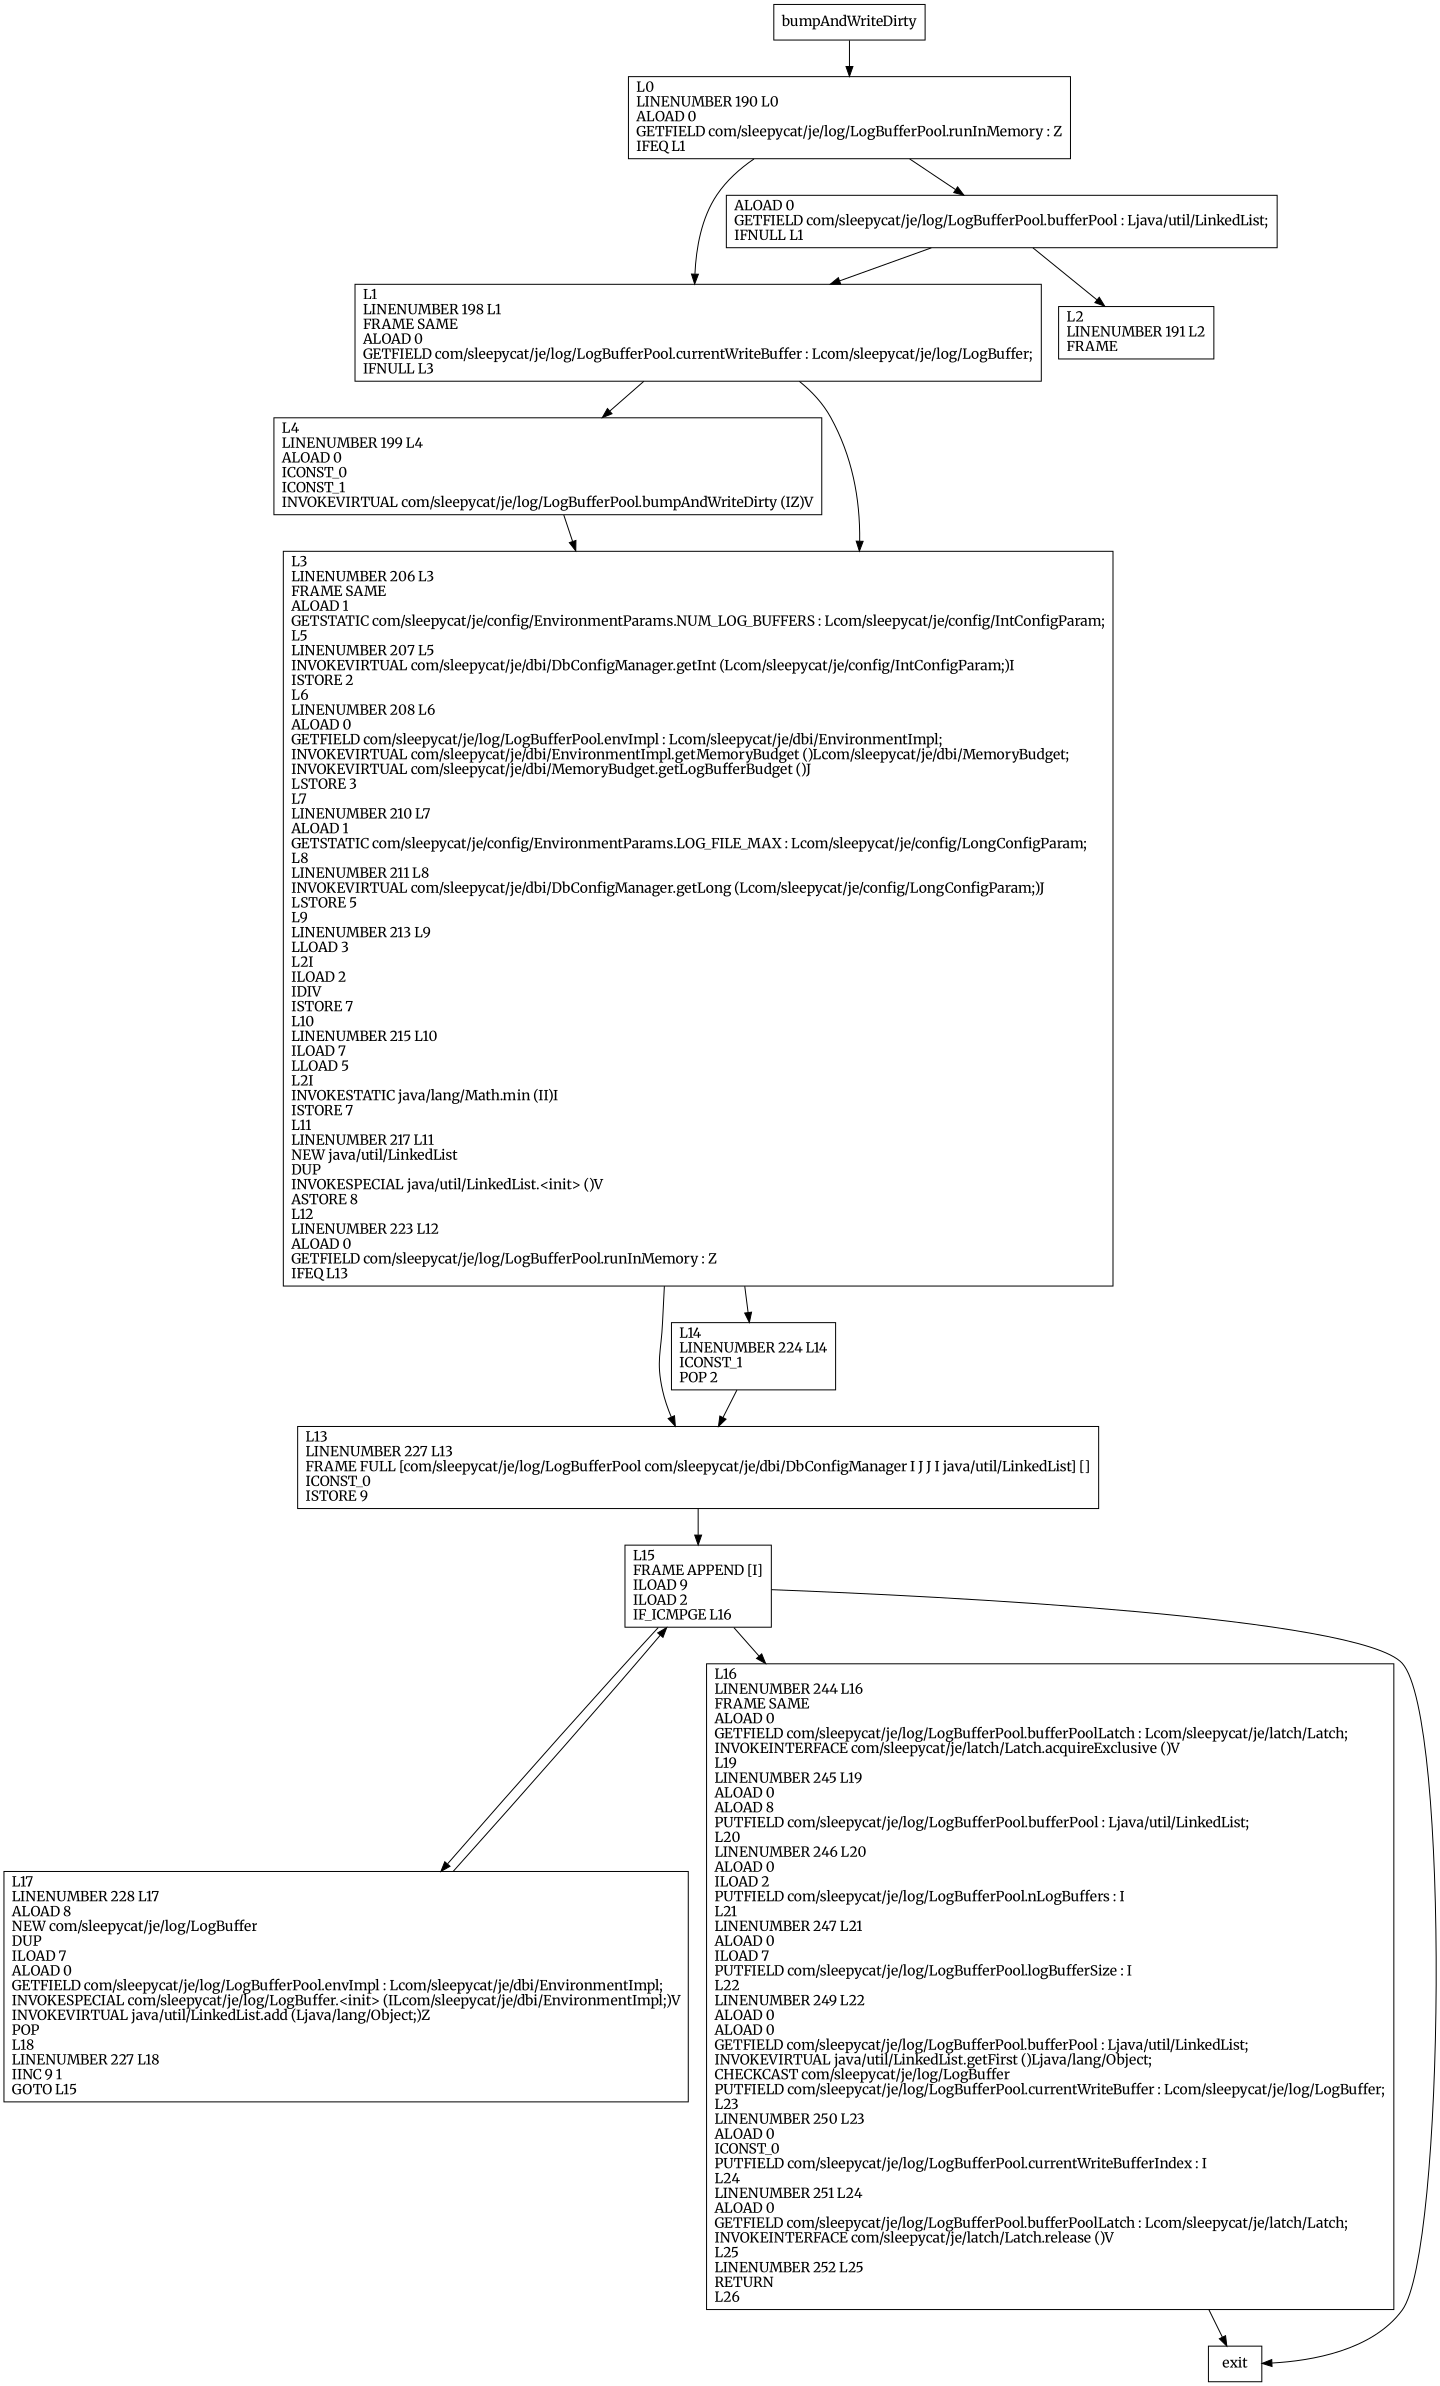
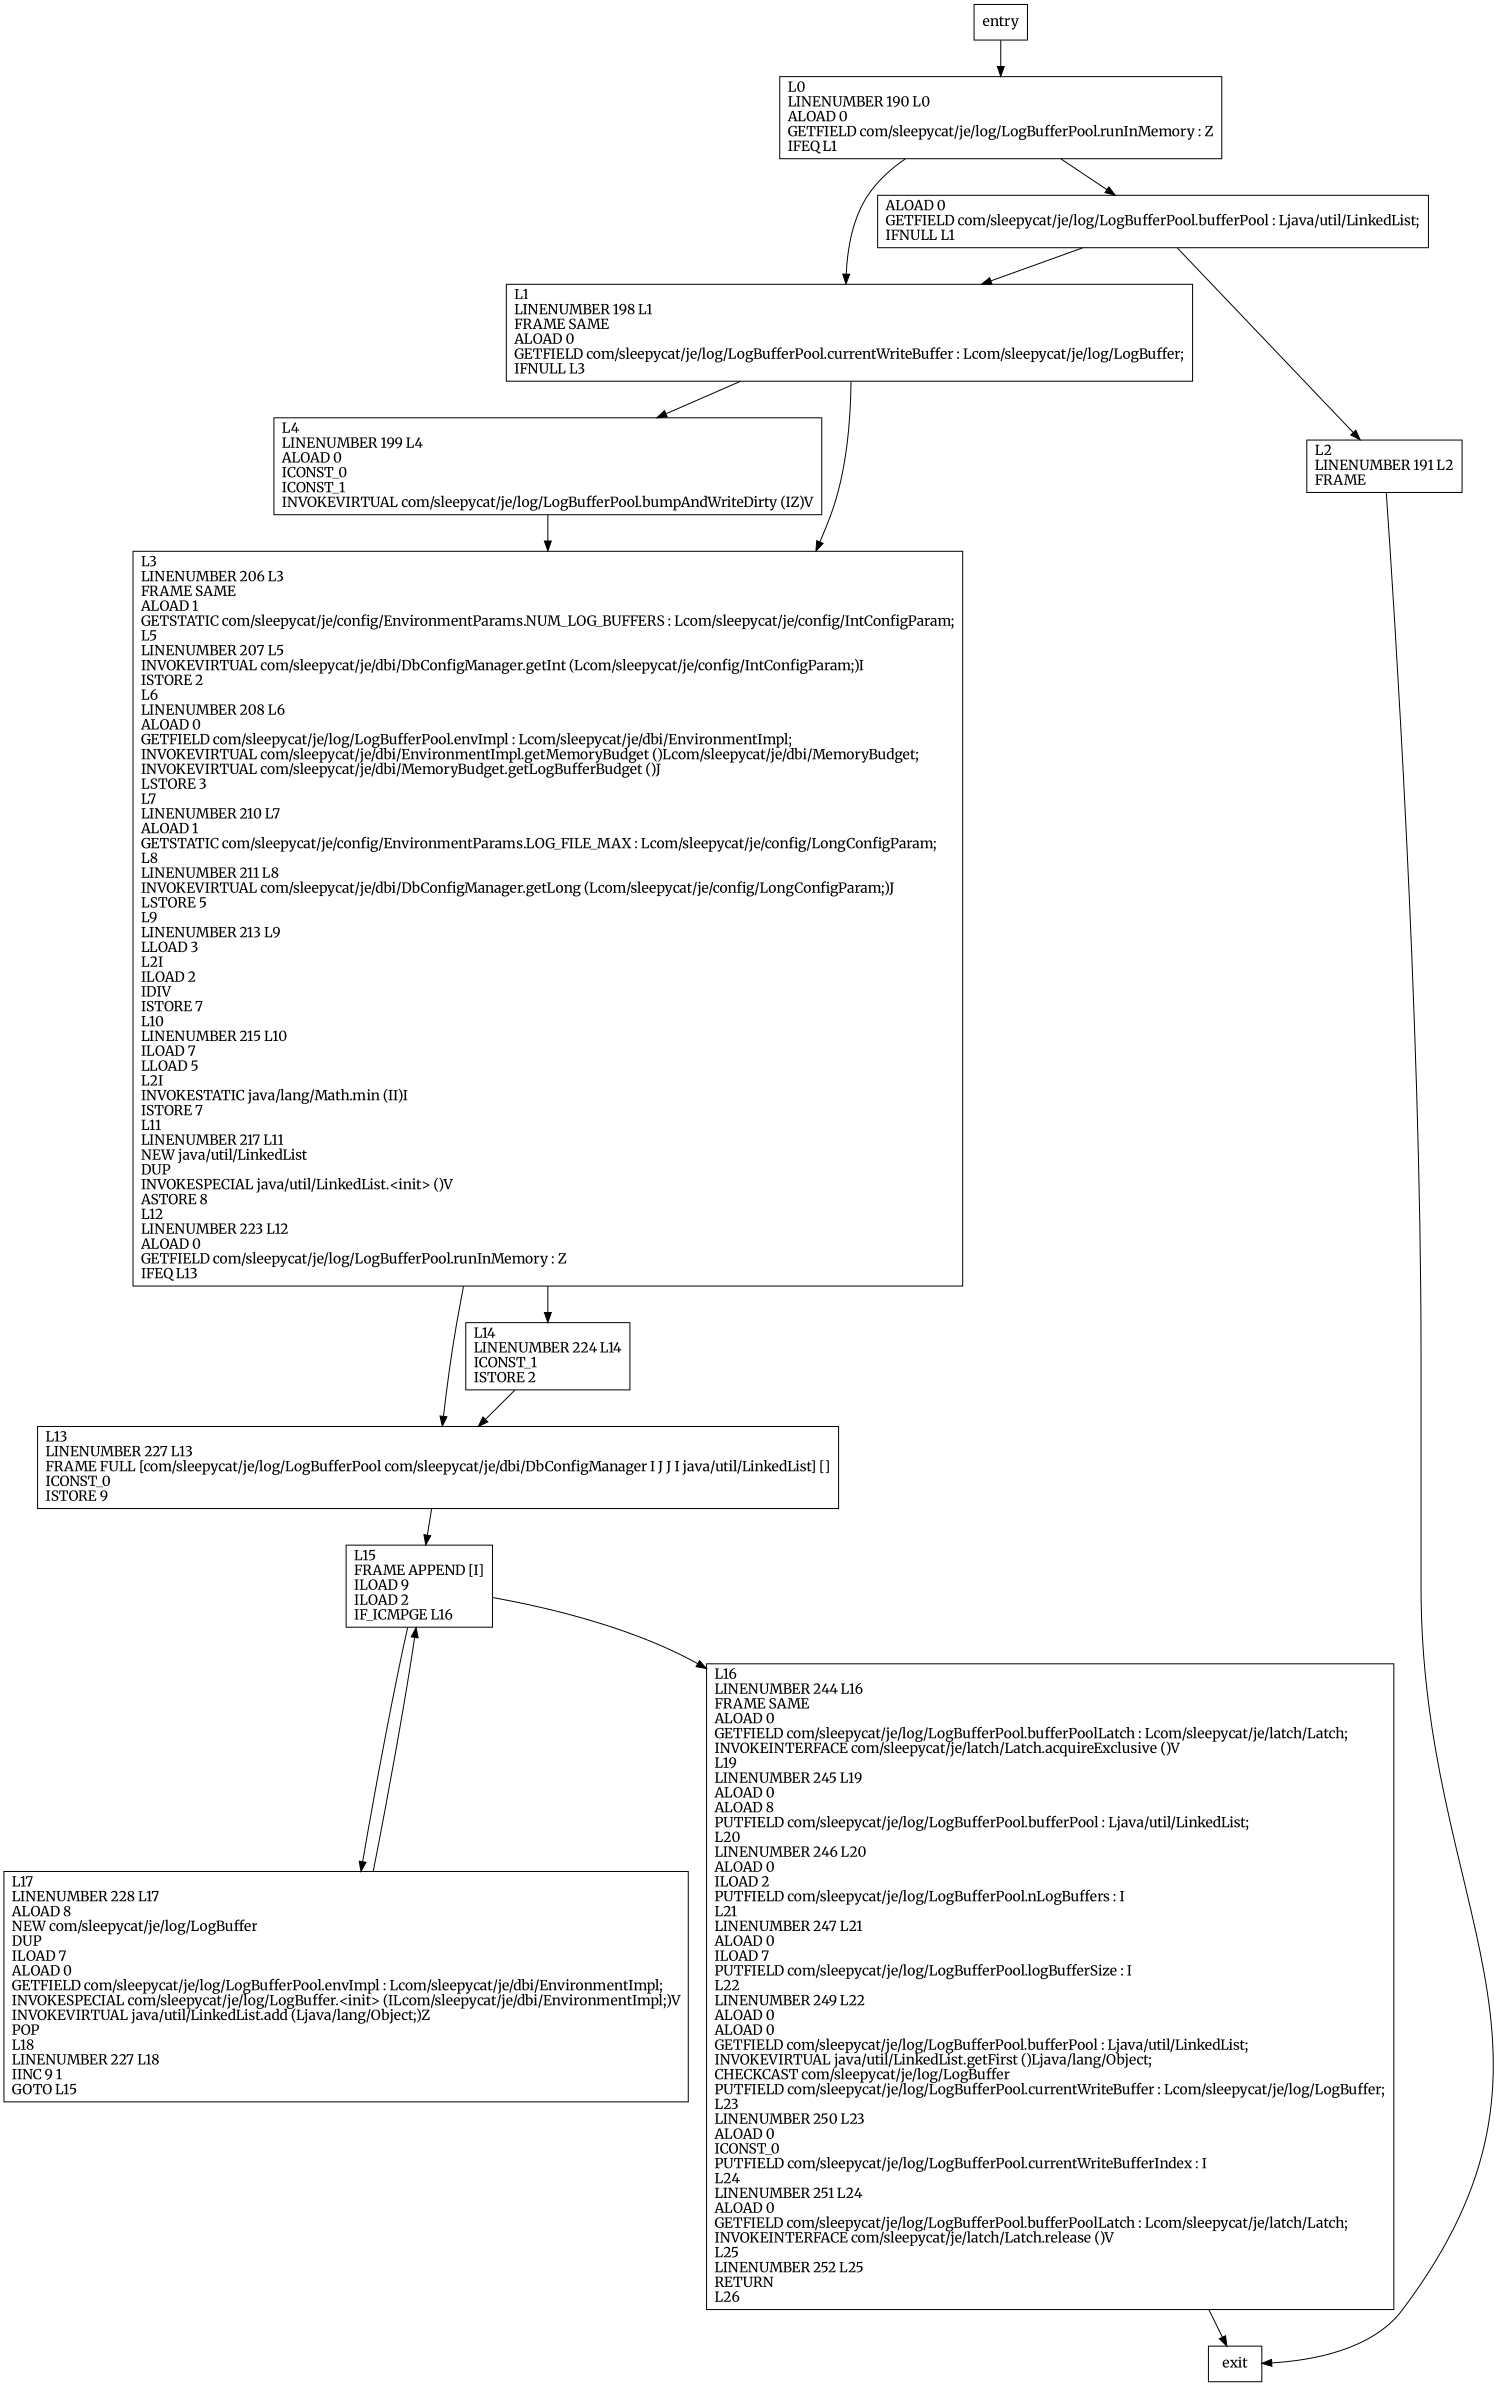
(849, 22) -> (1001, 22)
(754, 1356) -> (548, 1356)
(1423, 1740) -> (1421, 1487)
